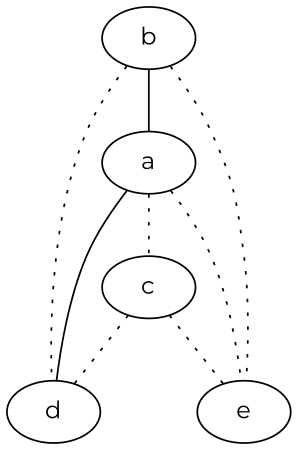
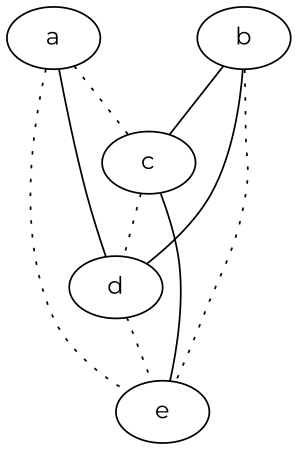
(149, 101) -> (196, 100)
(62, 216) -> (219, 179)
none -> (139, 349)
(196, 350) -> (181, 286)
